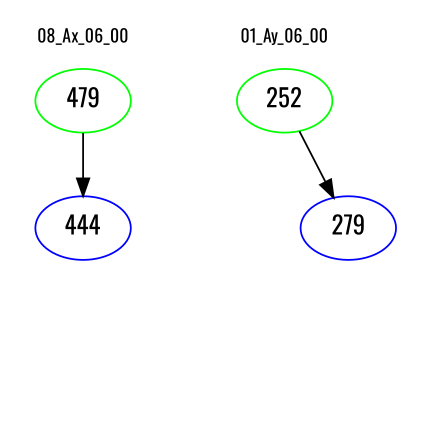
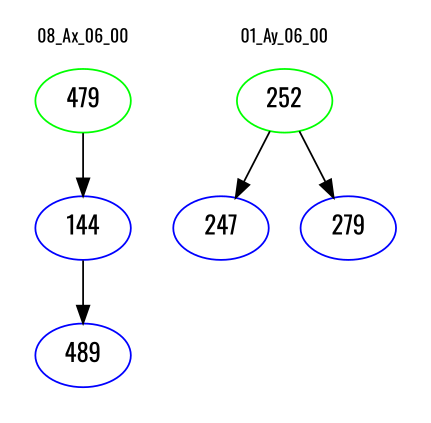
(83, 228) -> (83, 228)
none -> (221, 228)
none -> (83, 355)
